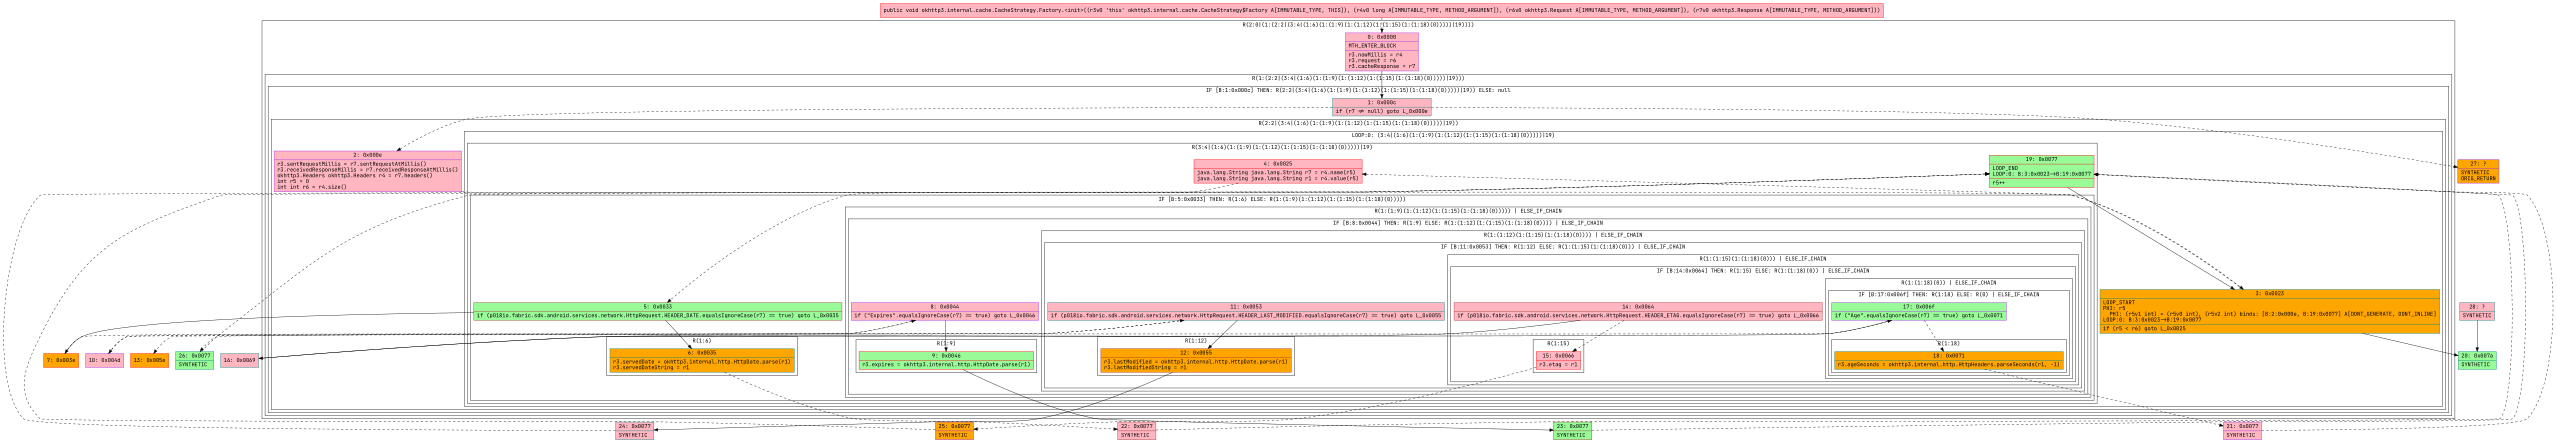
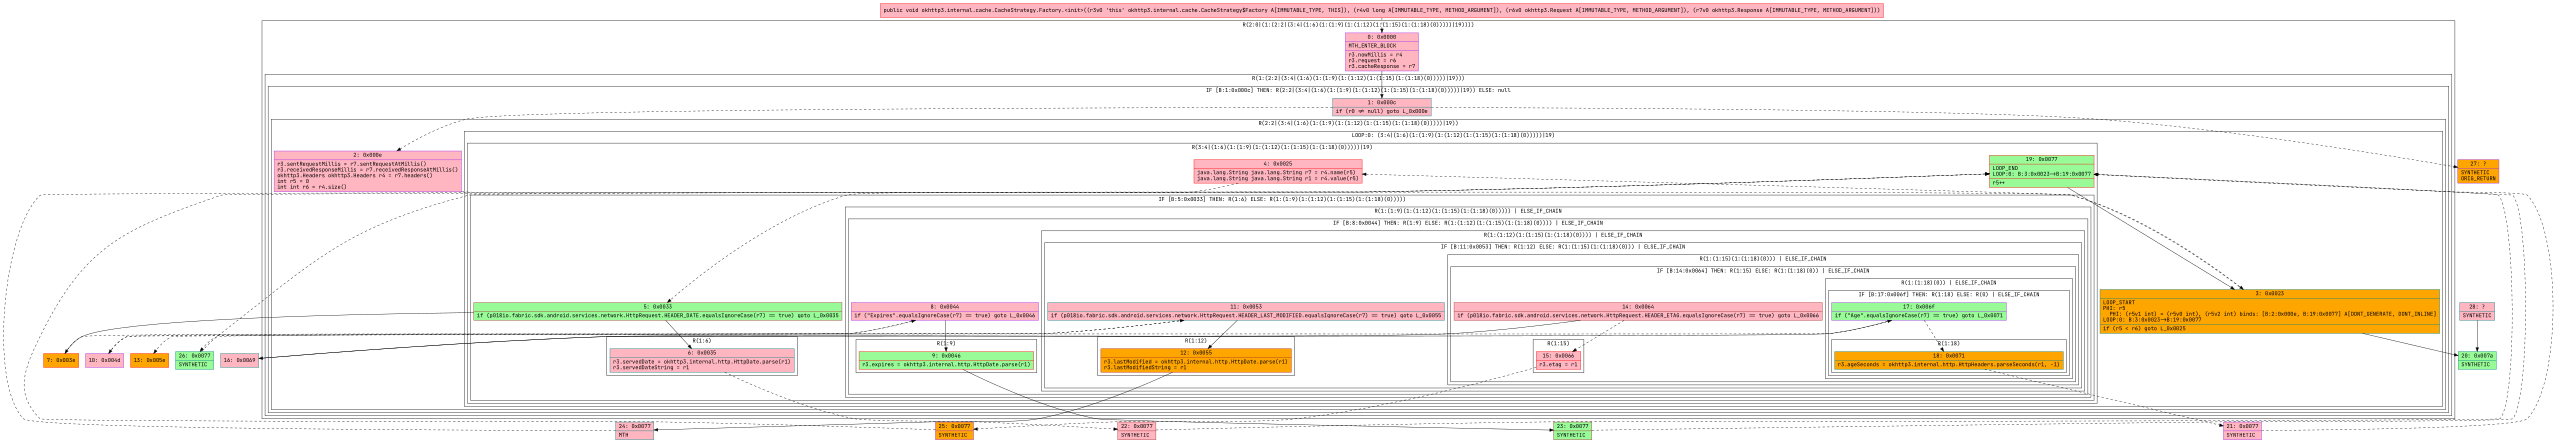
(1382, 111) -> (1382, 111)
(702, 360) -> (702, 360)
(633, 435) -> (624, 435)
